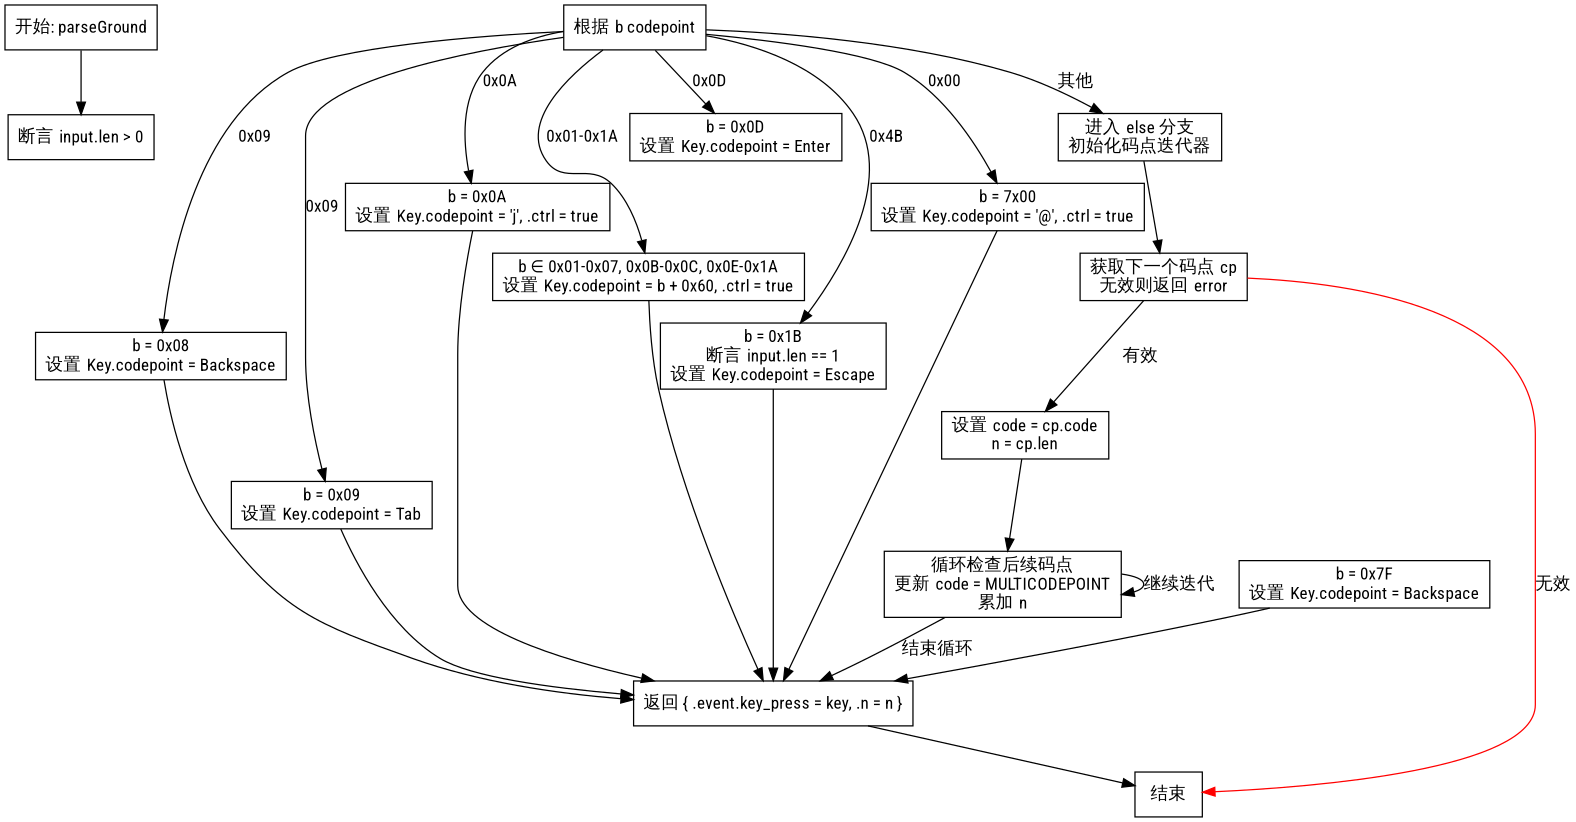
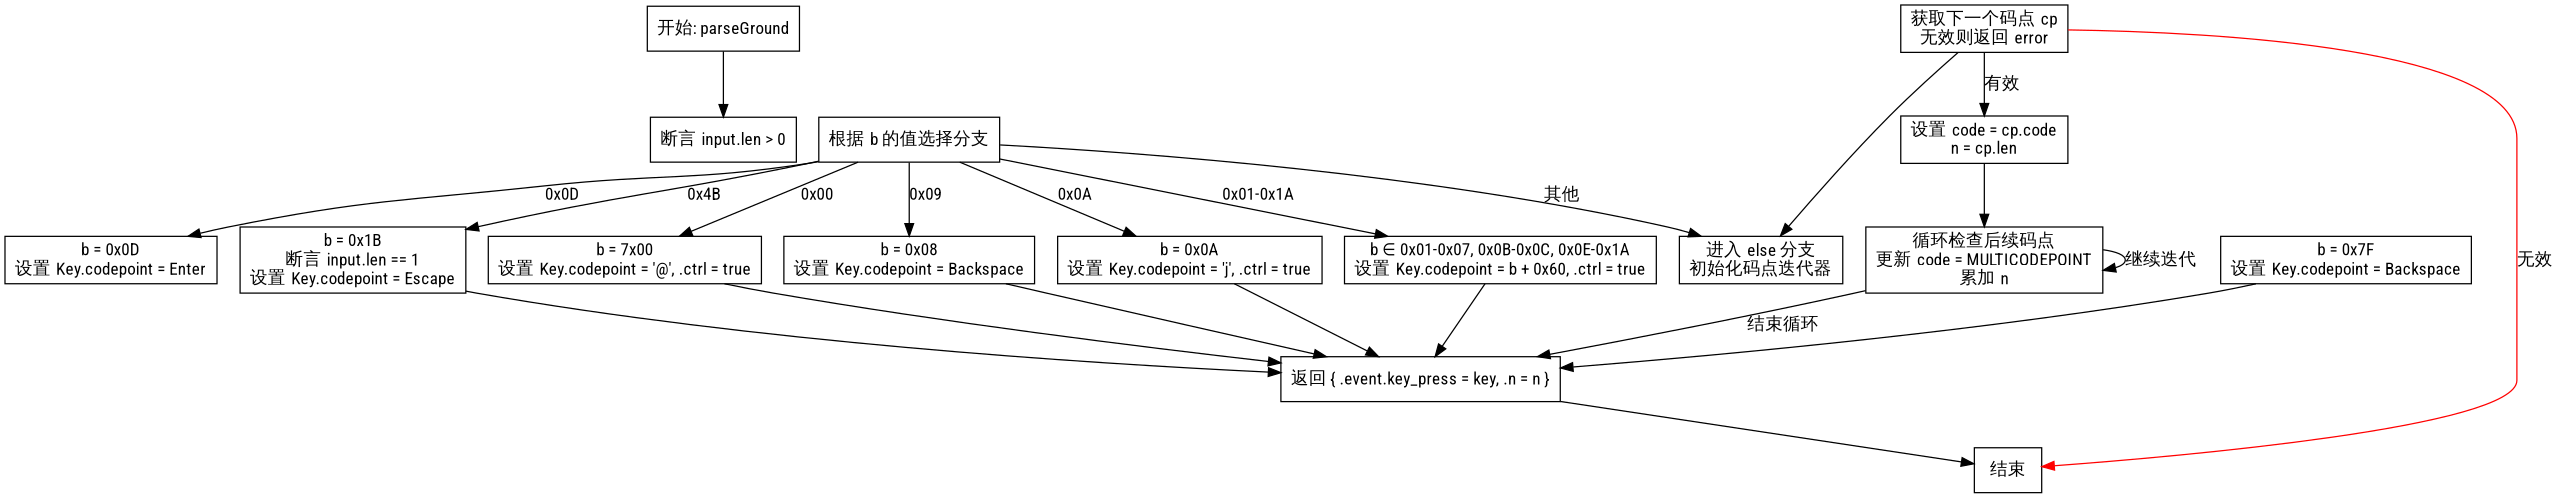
(635, 27) -> (909, 140)
(1151, 201) -> (1870, 136)
(332, 505) -> none
